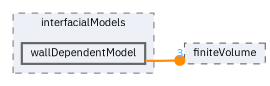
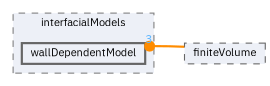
(161, 61) -> (169, 46)
